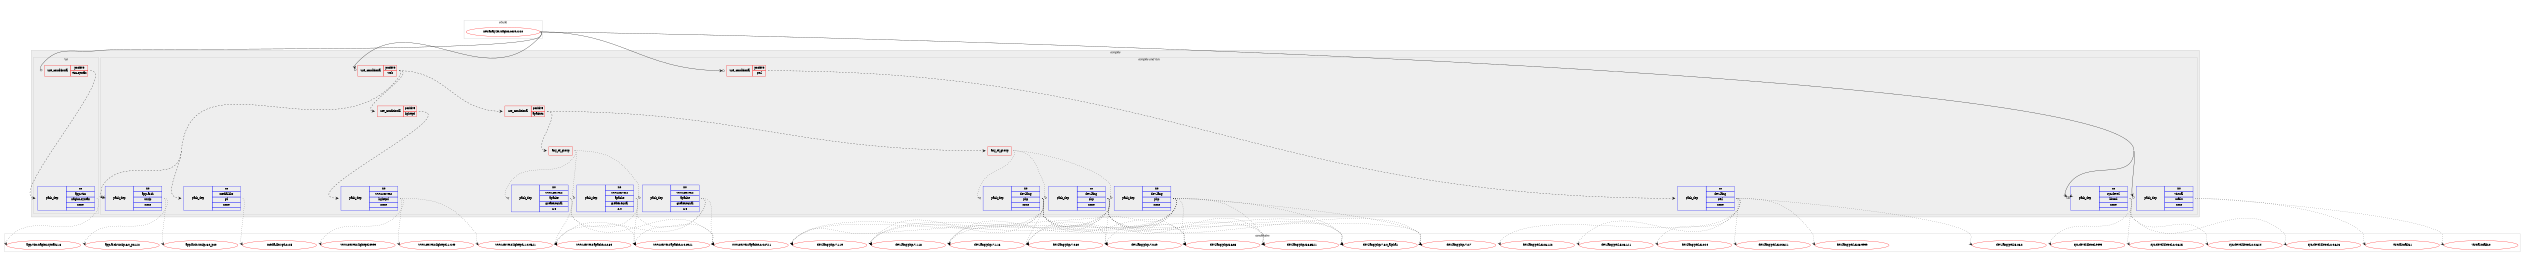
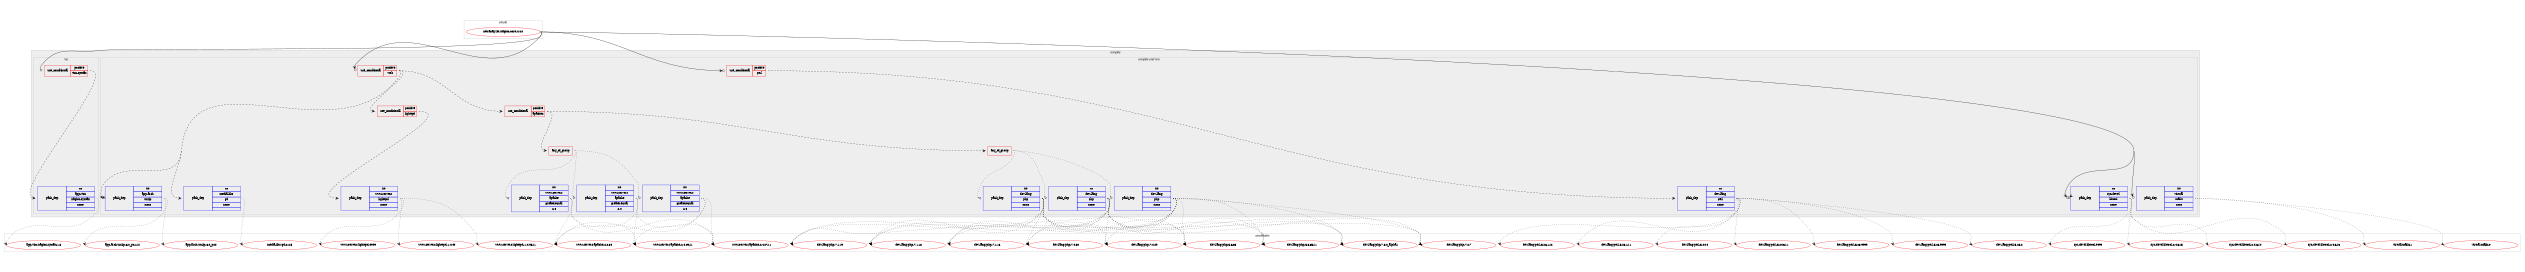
none -> (1931, 245)
